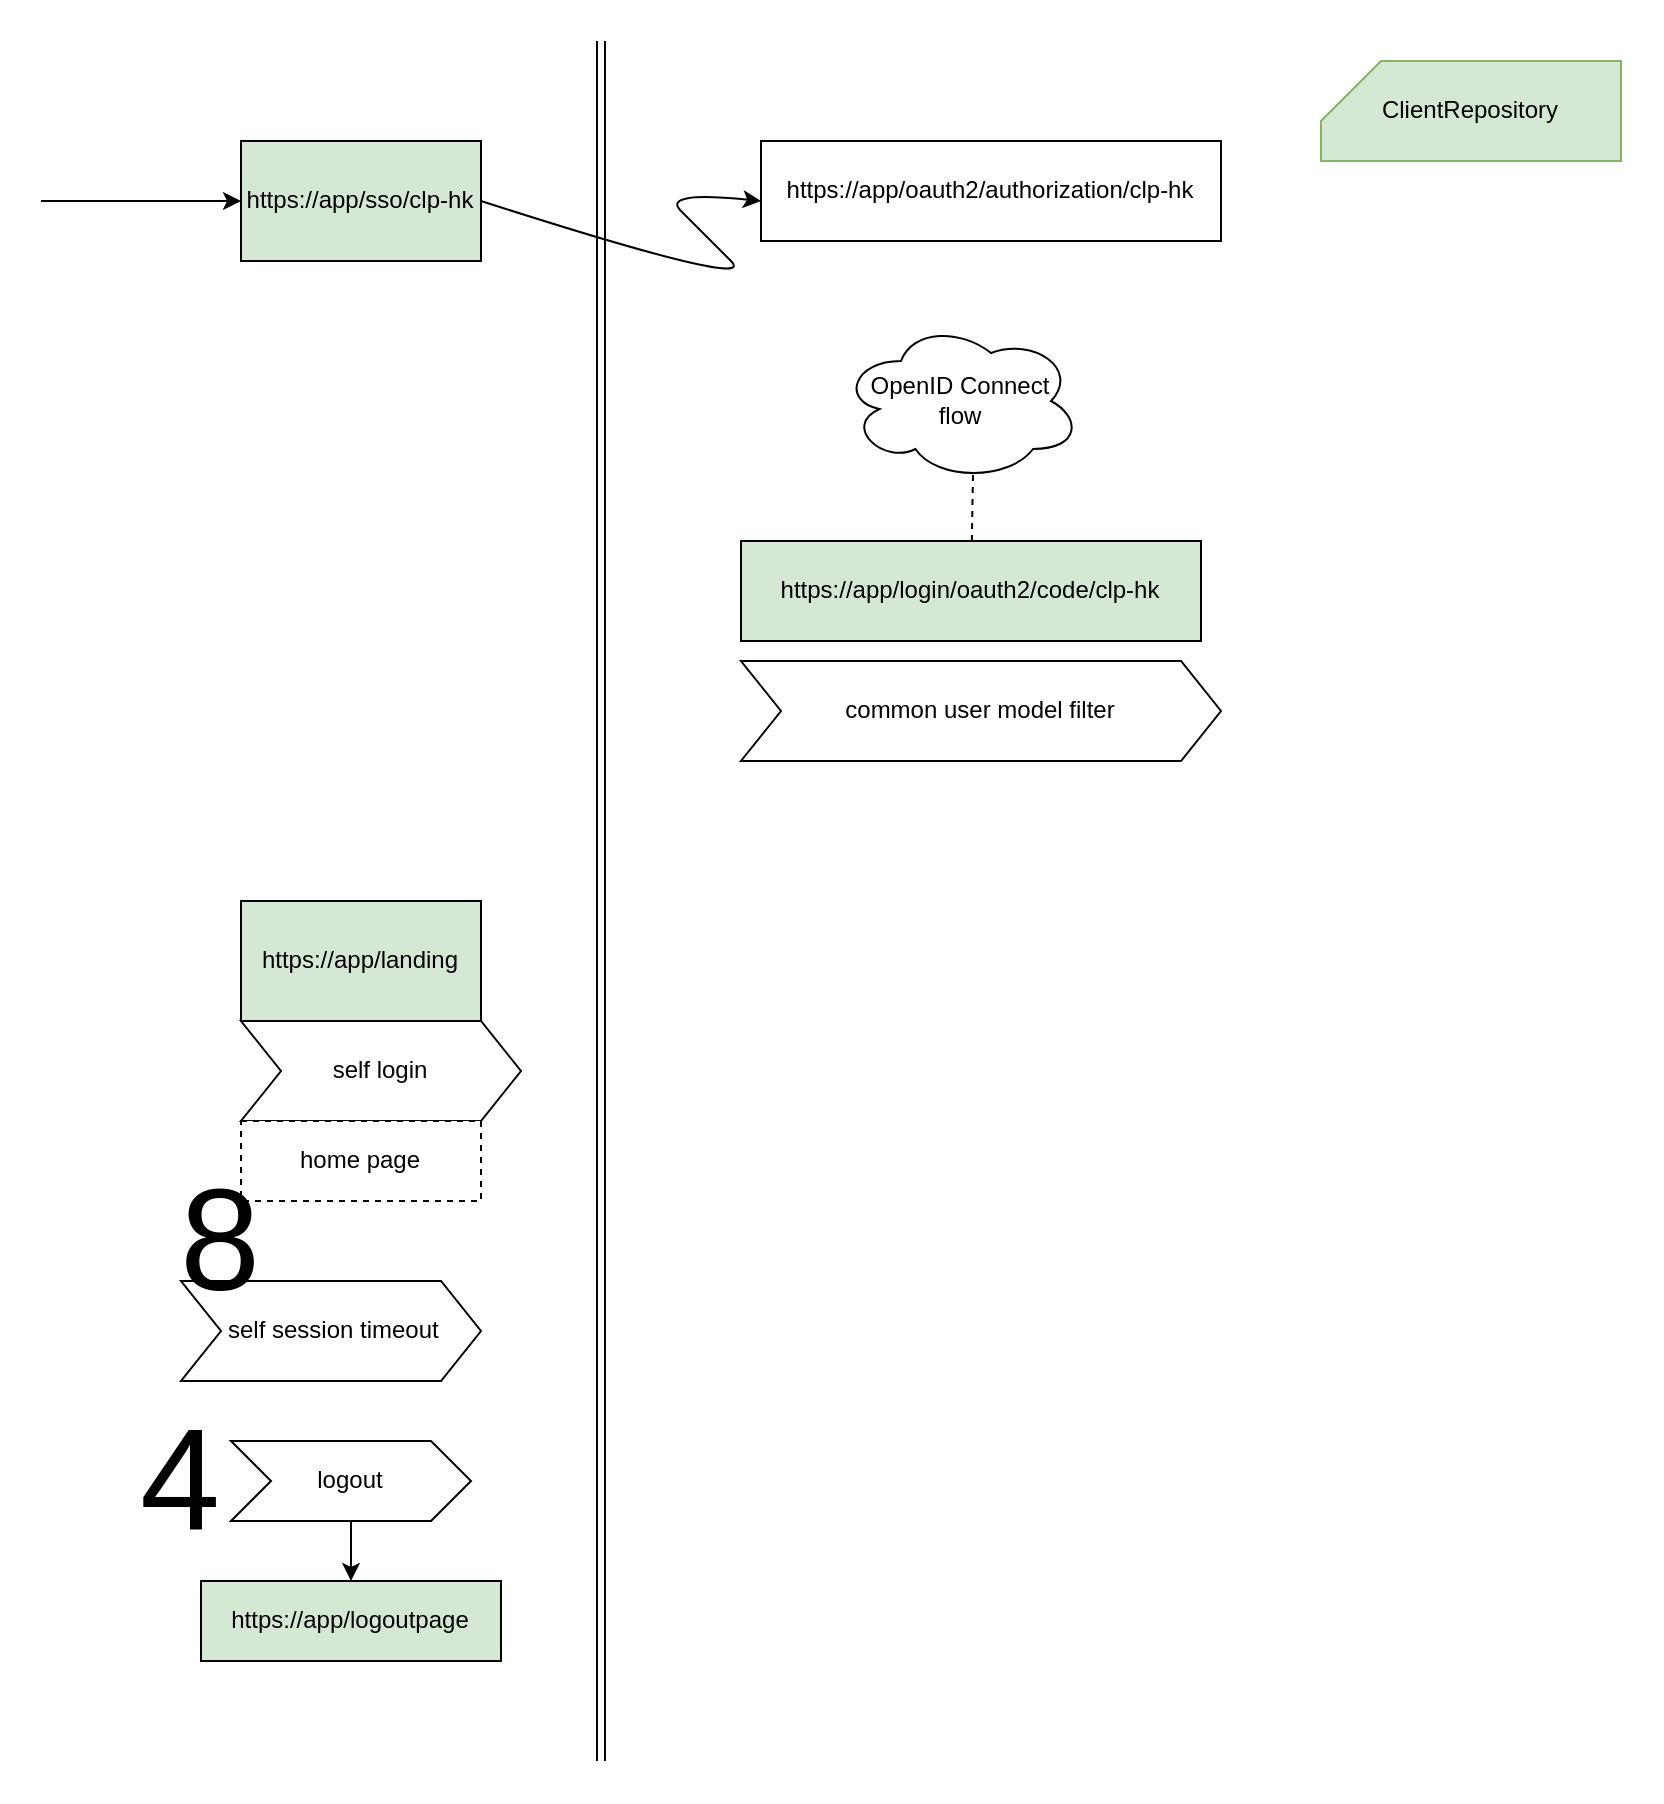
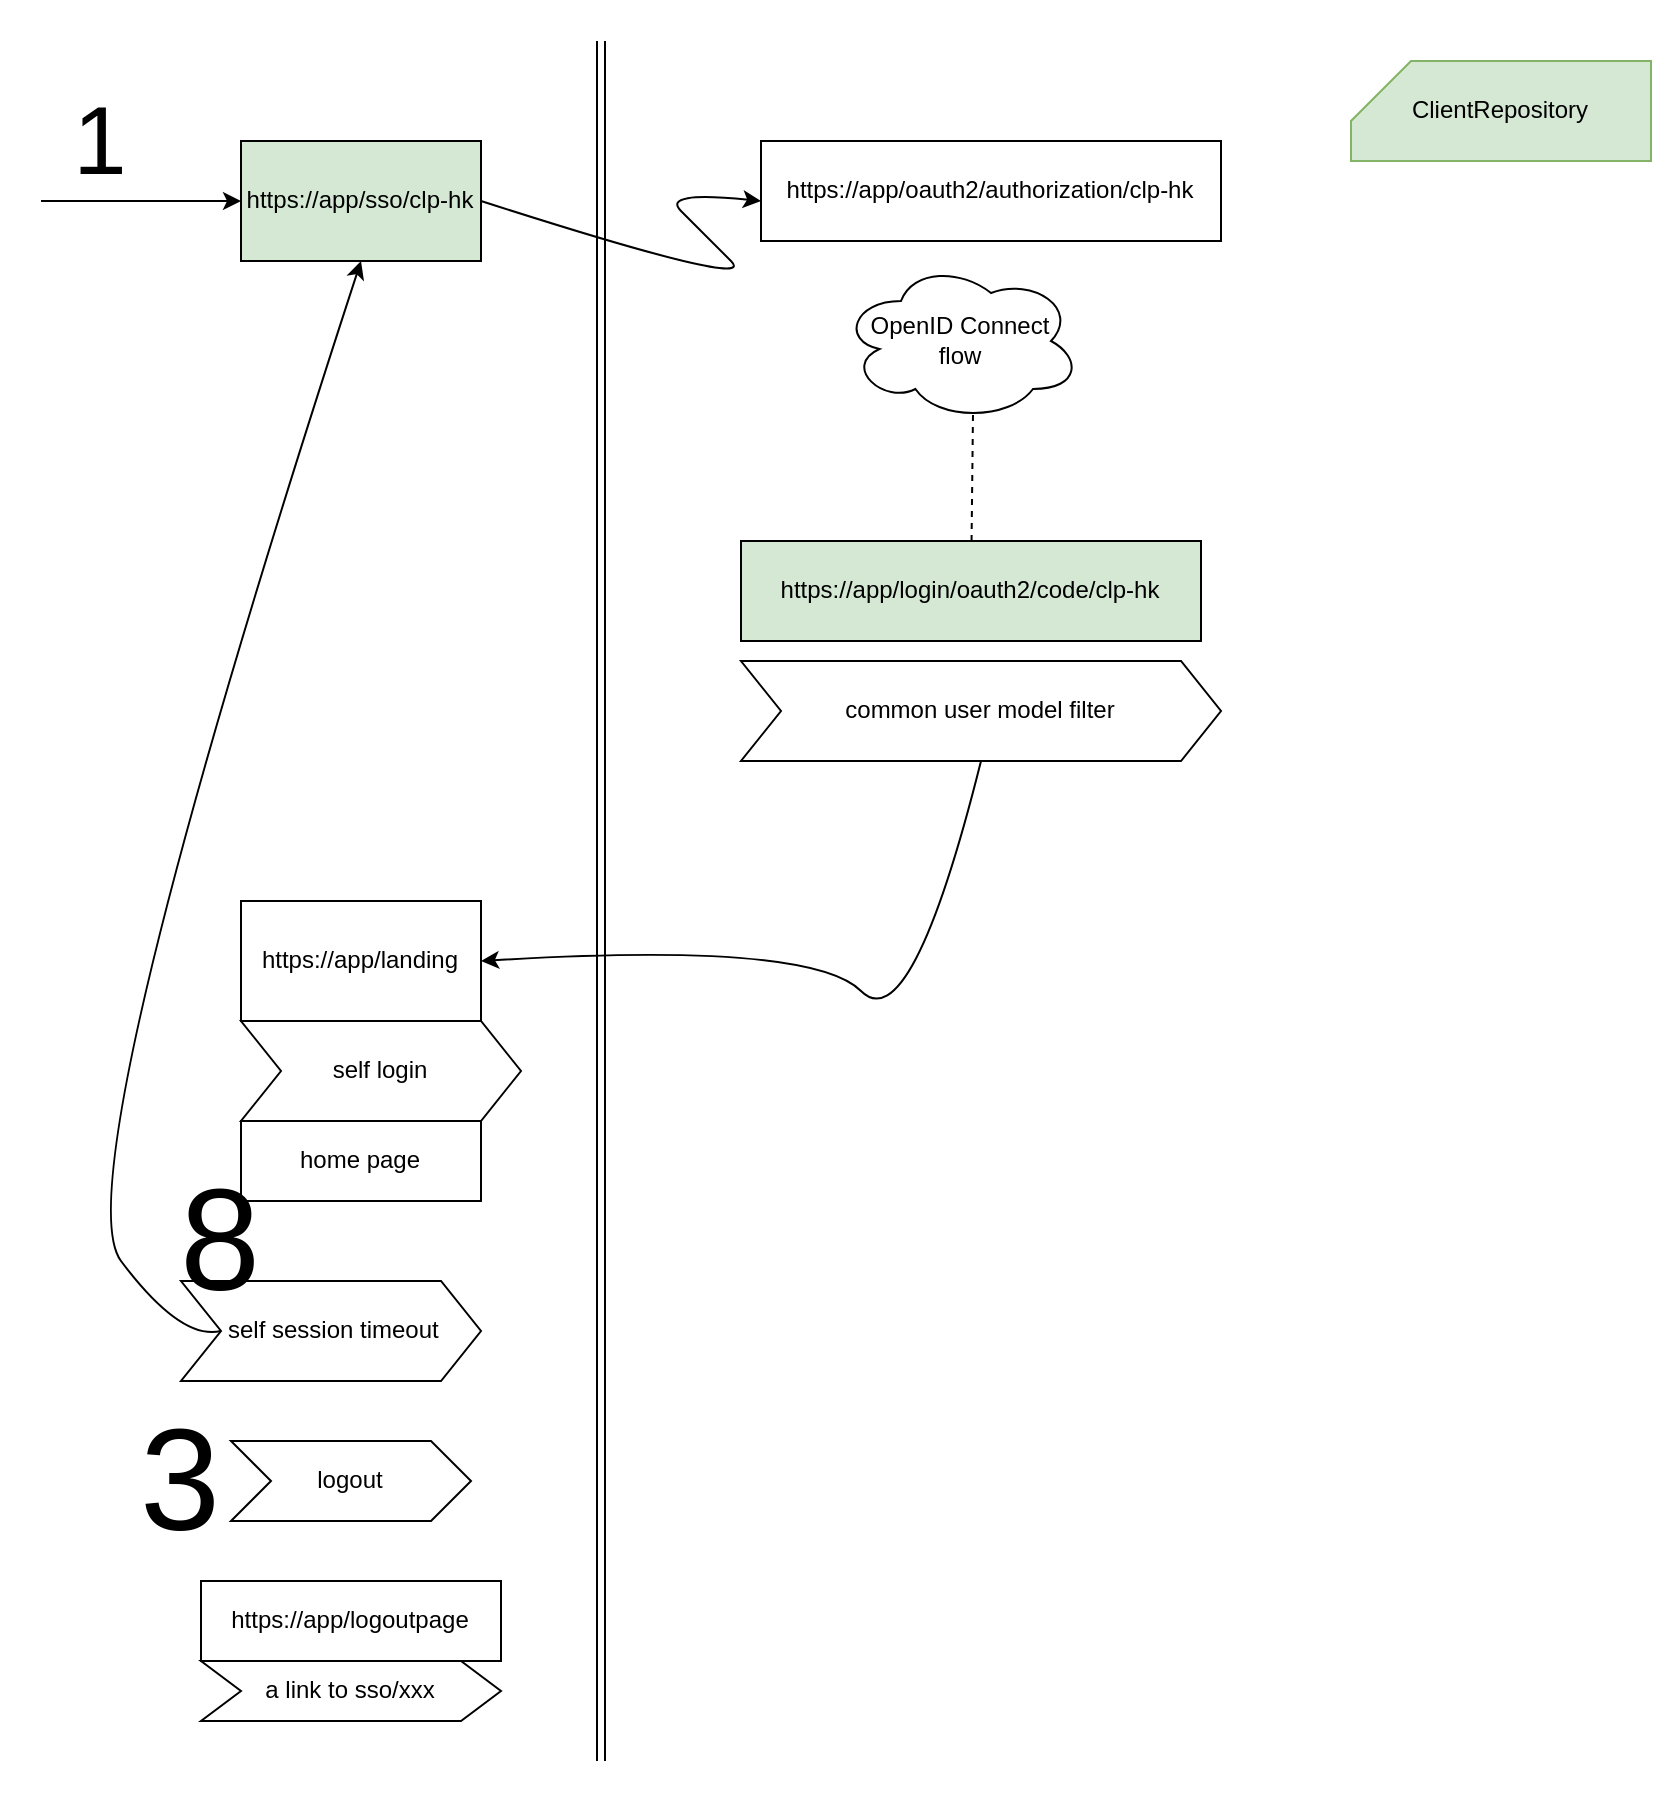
(1471, 111) -> (1501, 111)
none -> (101, 141)
(961, 401) -> (961, 341)
none -> (190, 820)
(361, 961) -> (361, 961)
none -> (871, 998)
(361, 1161) -> (361, 1161)
(181, 1481) -> (181, 1481)
(351, 1544) -> none
(351, 1621) -> (351, 1621)
none -> (351, 1691)
